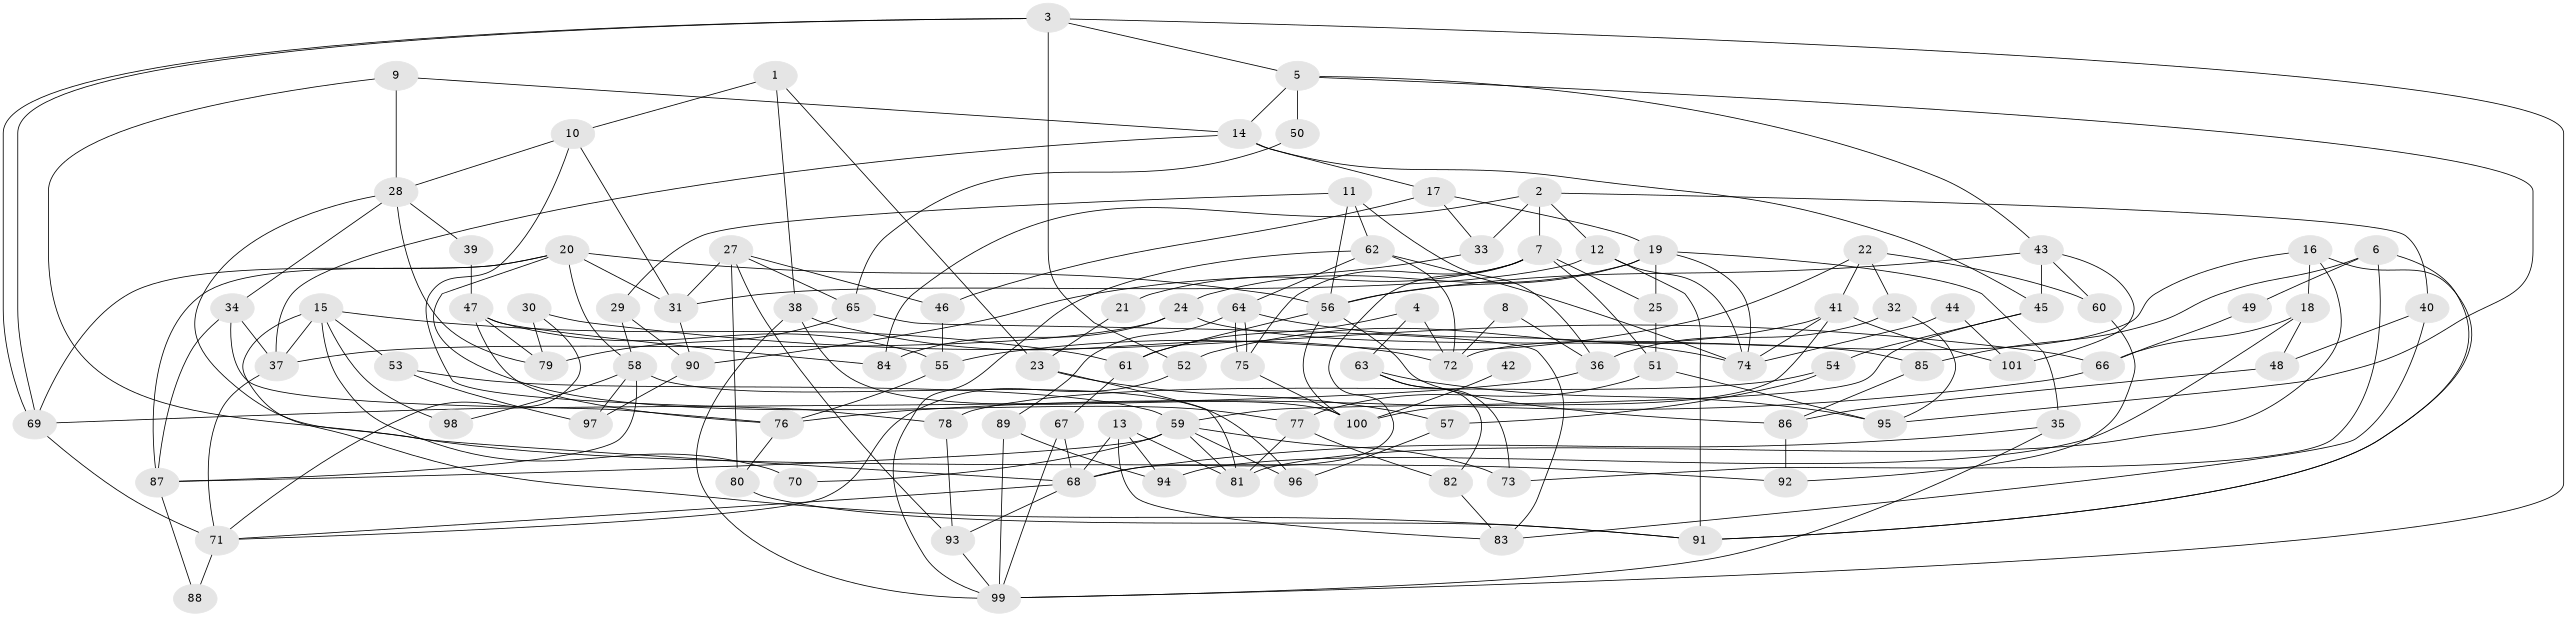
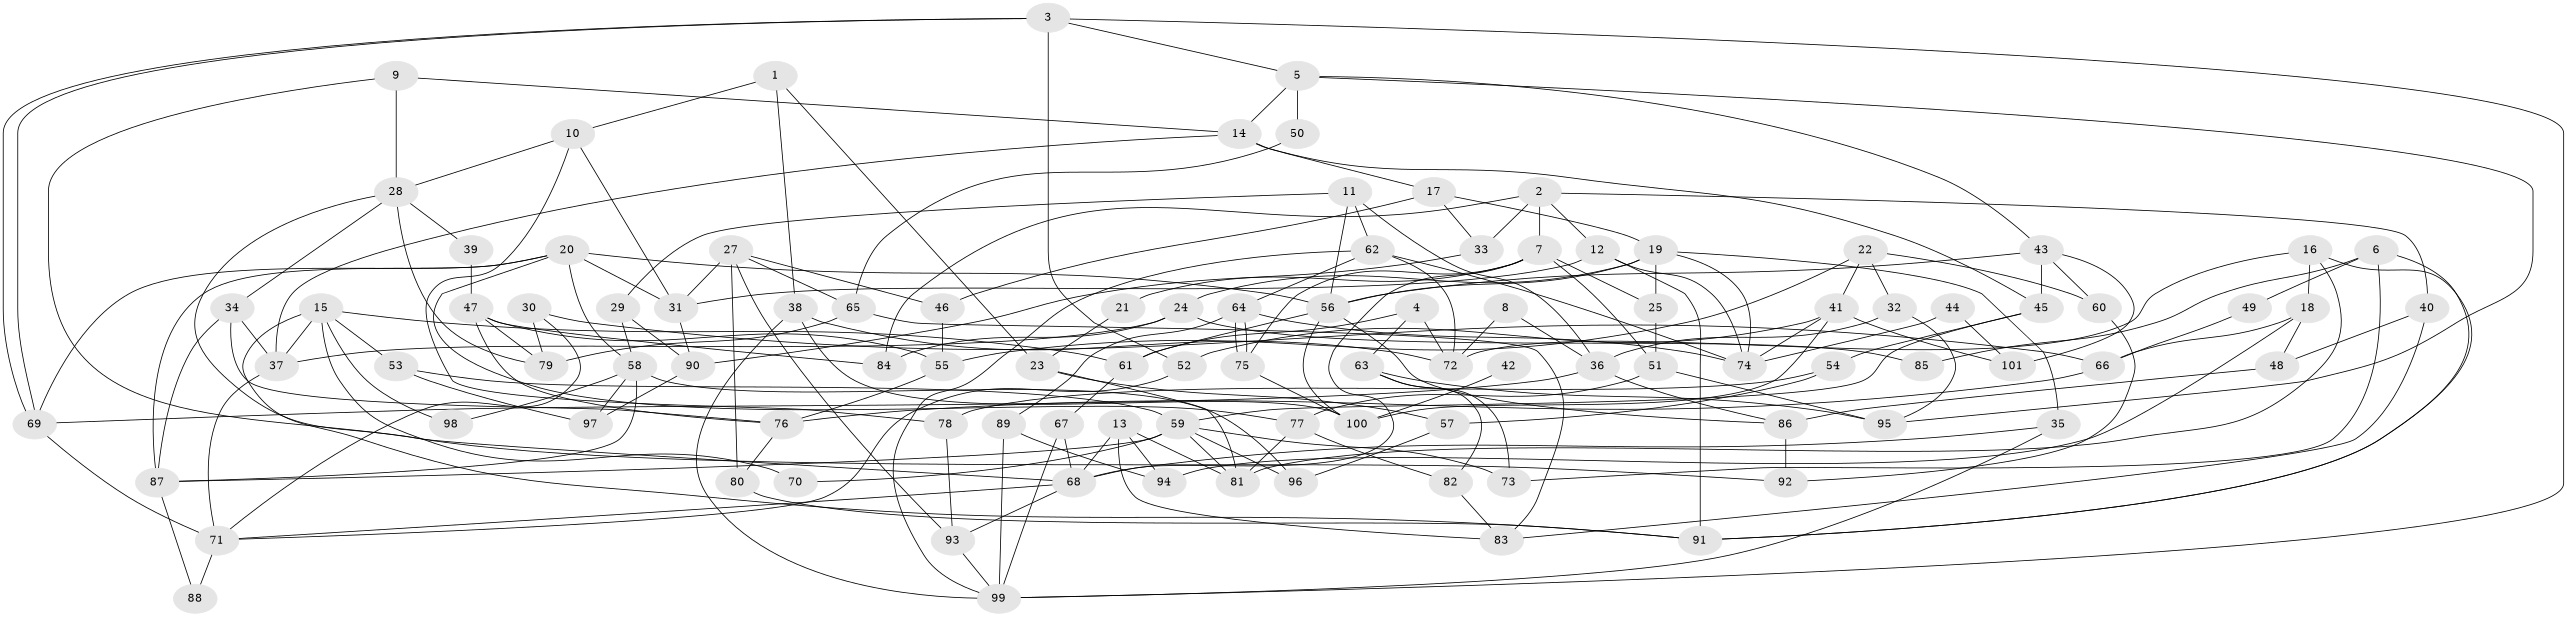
(1856, 394) -> (1689, 401)
